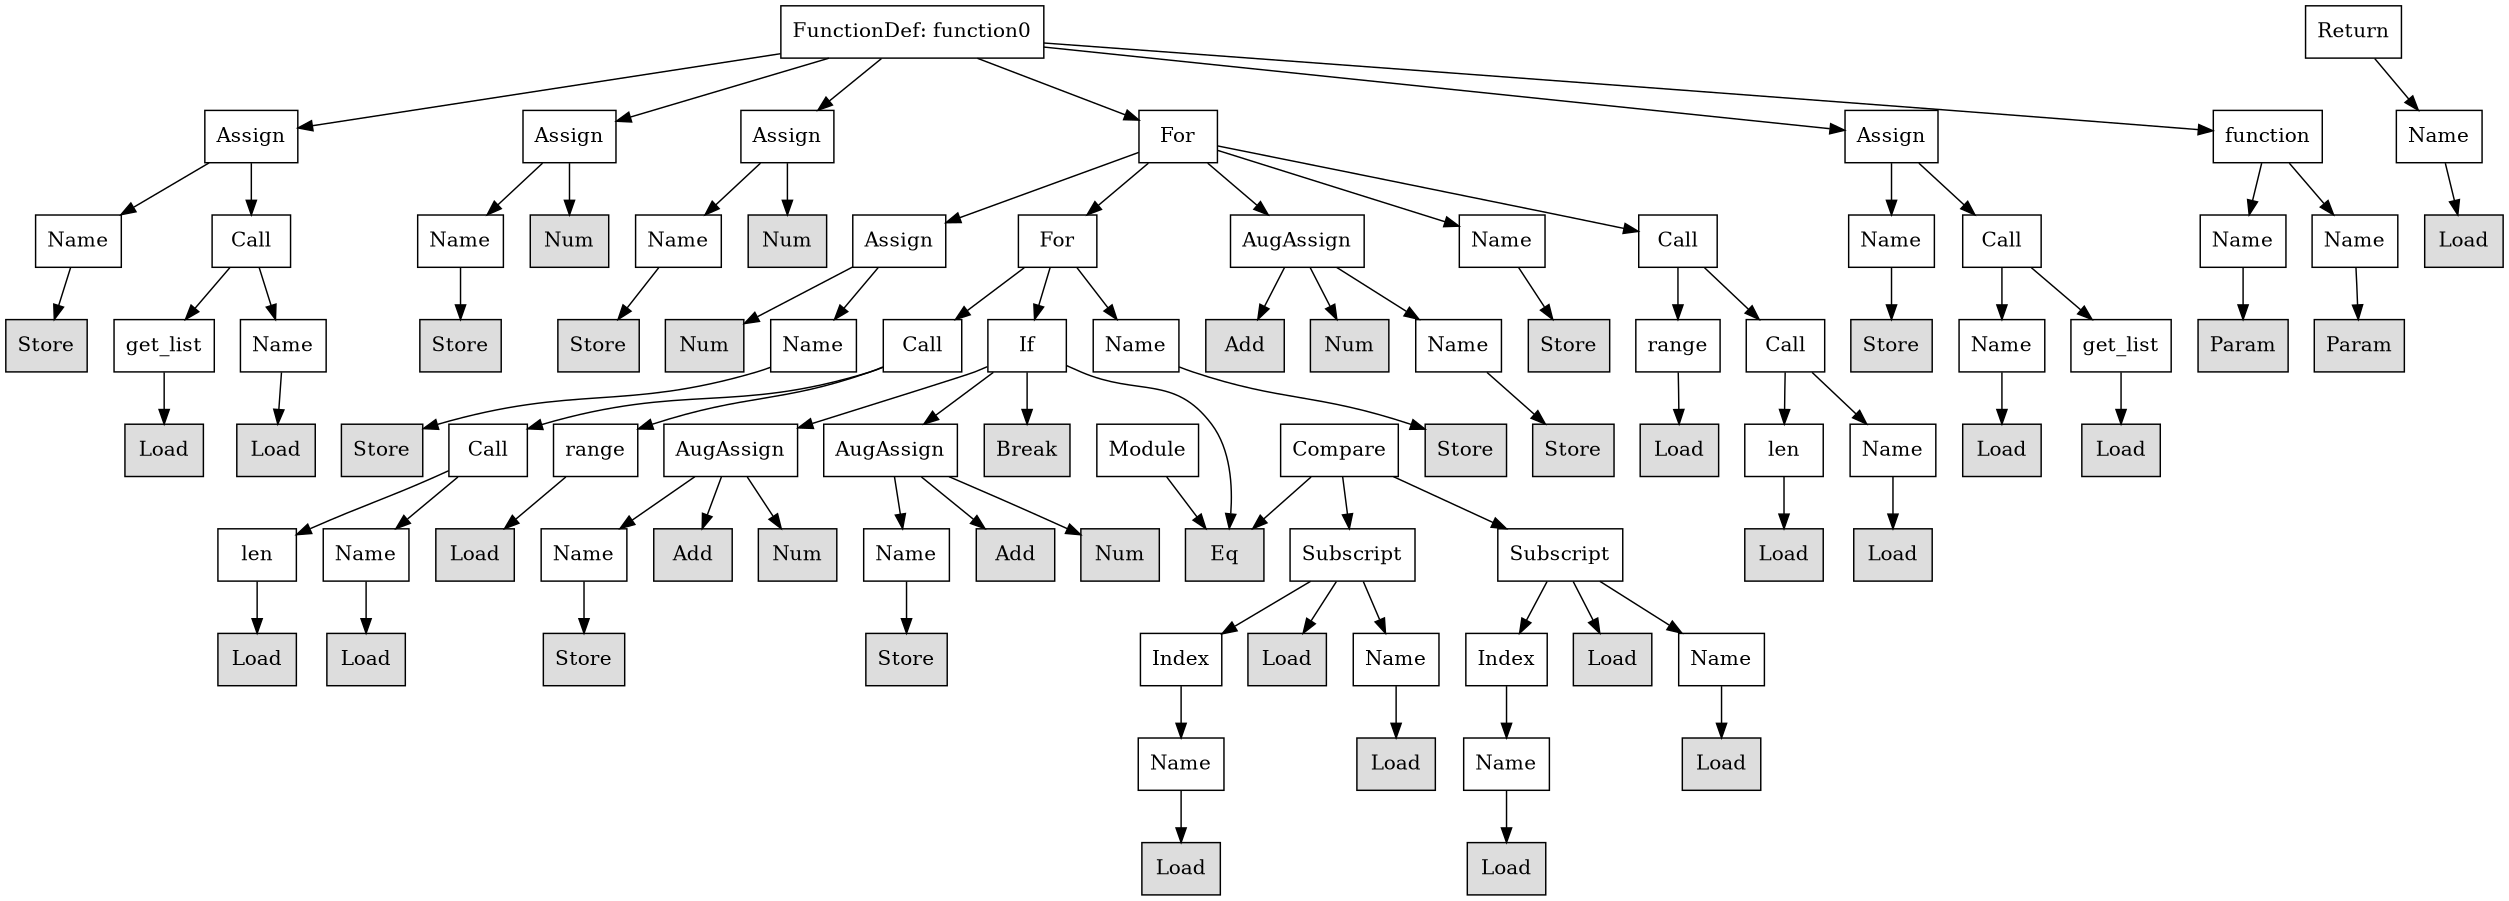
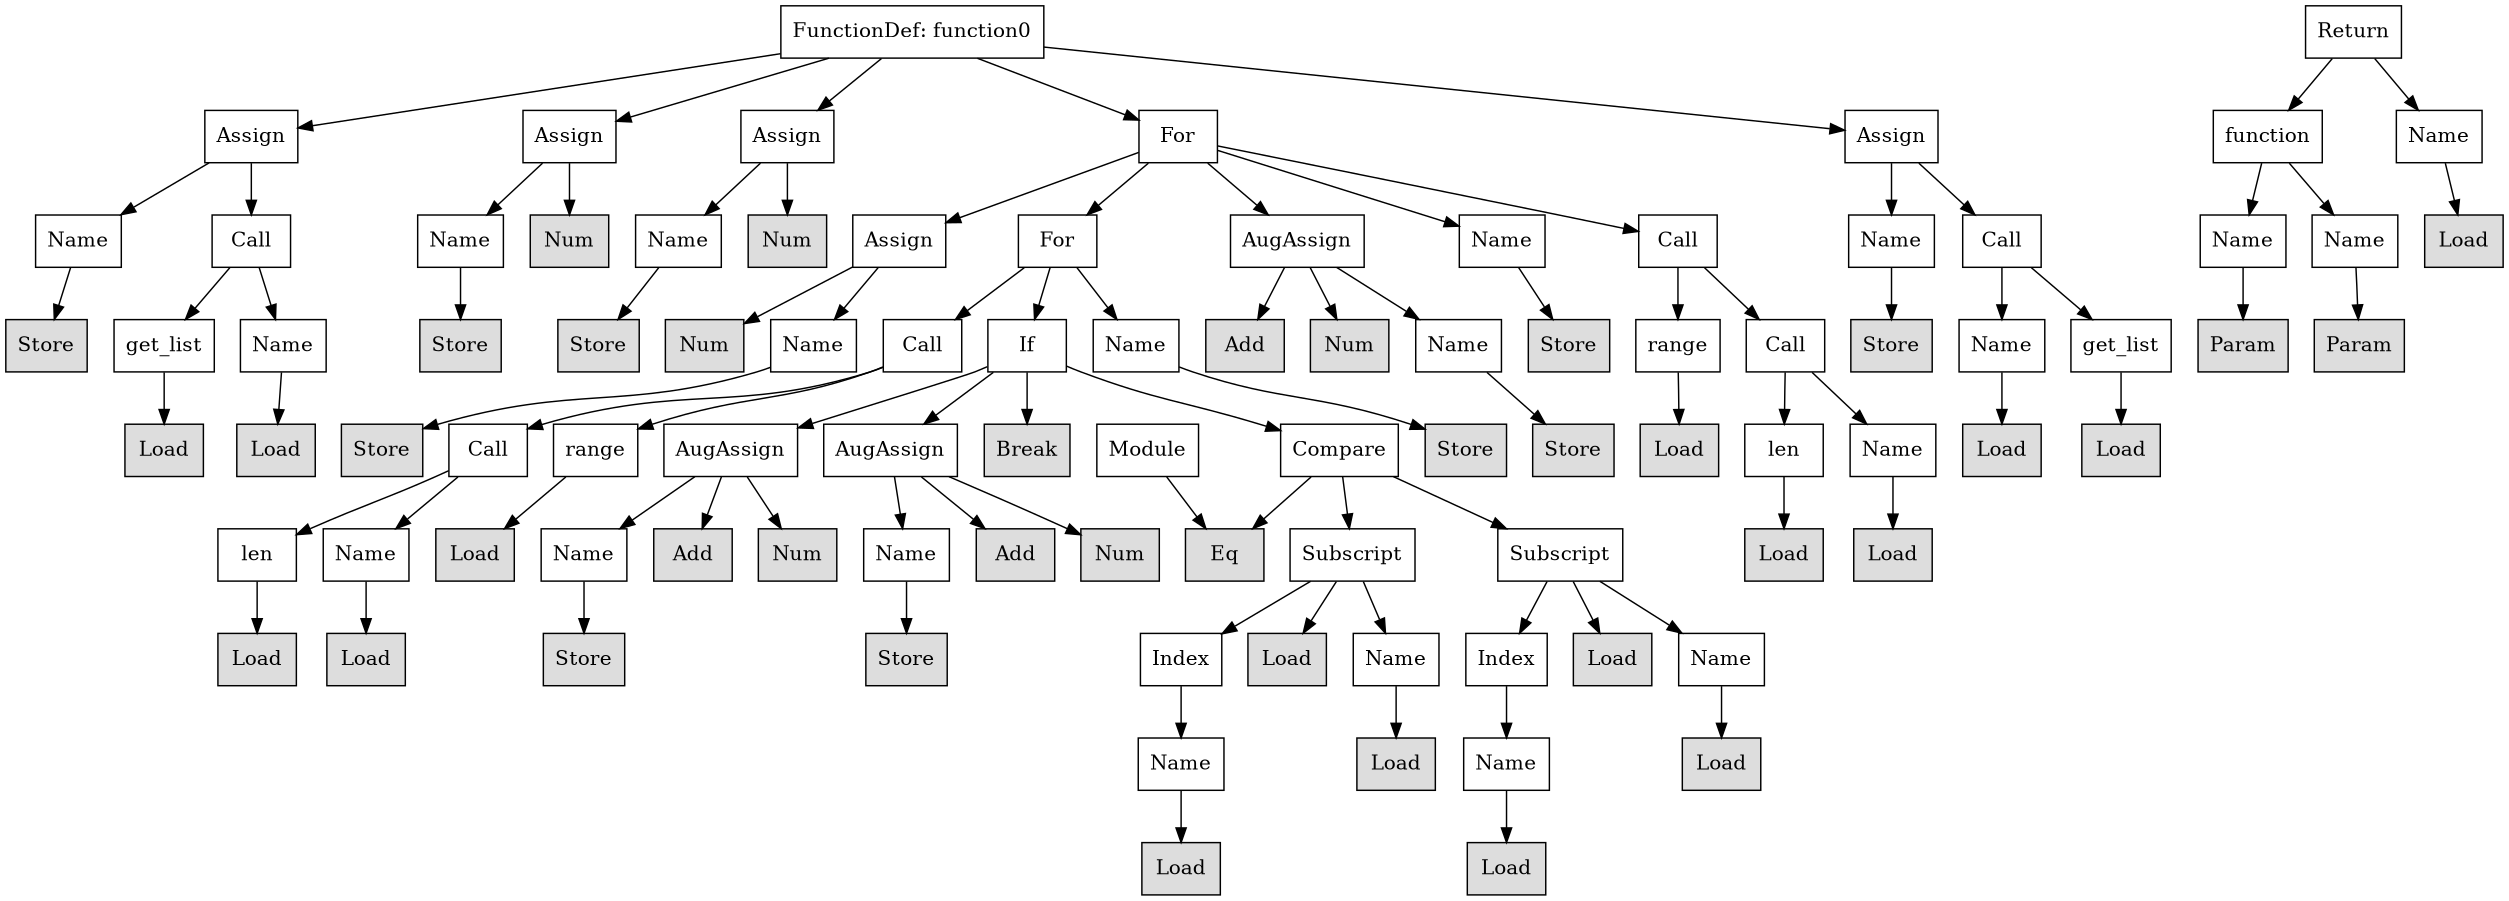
(1621, 86) -> (2315, 79)
(1187, 401) -> (1166, 399)
